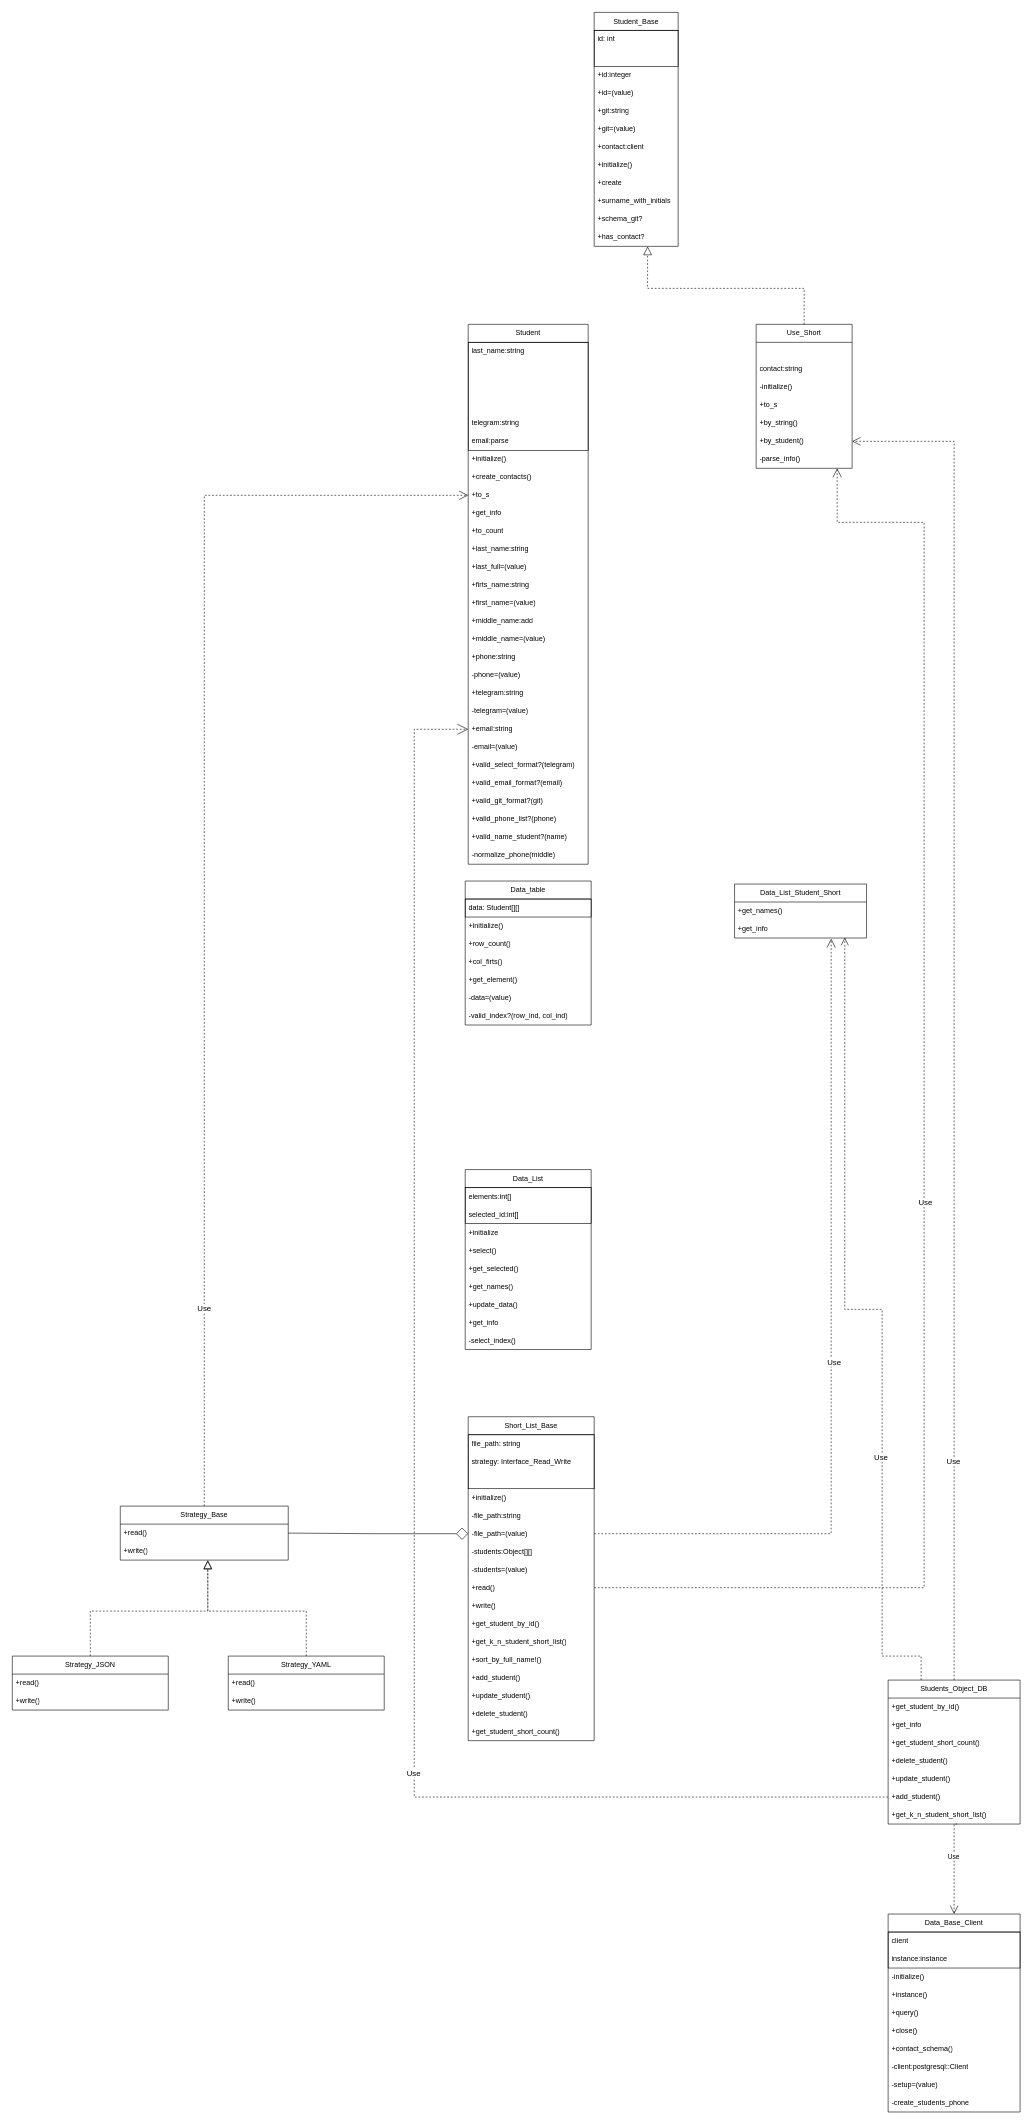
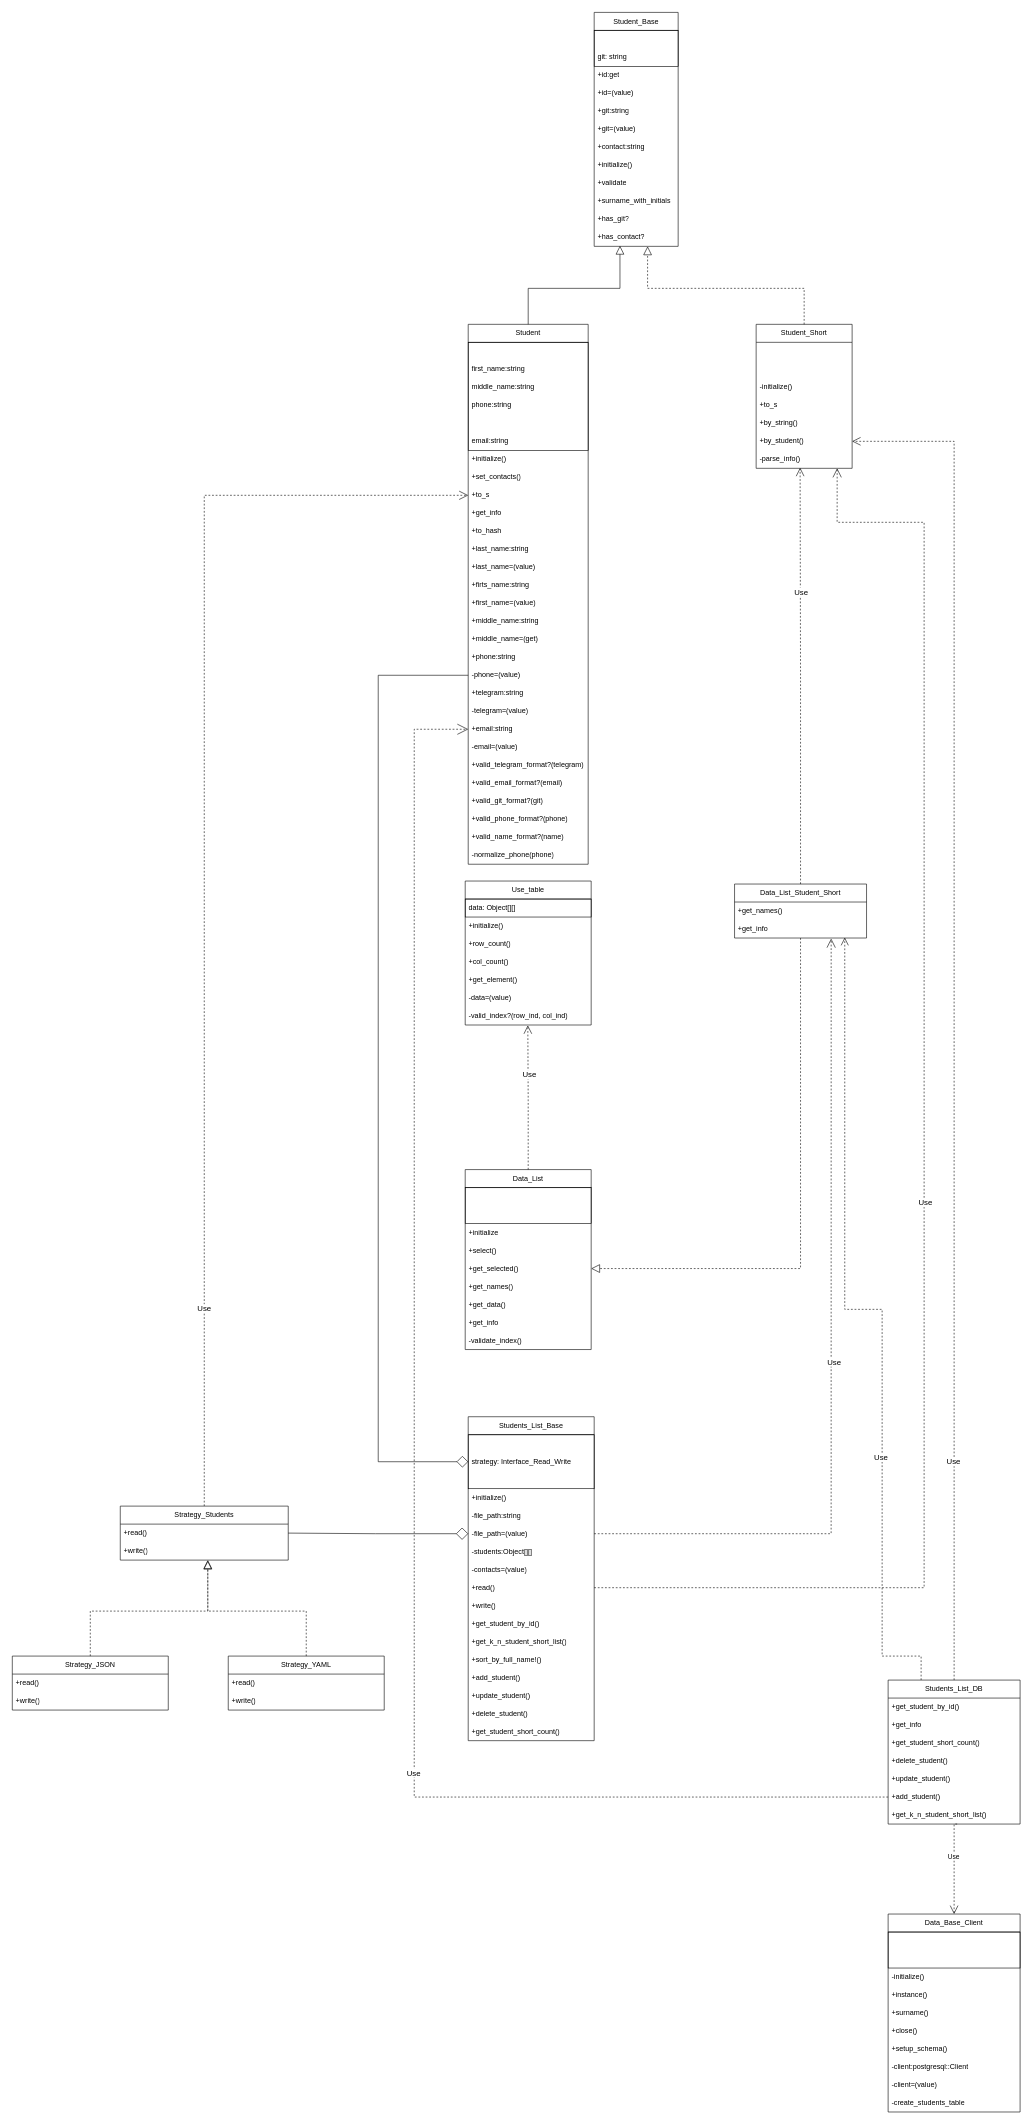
(636, 39) -> none
none -> (636, 57)
(617, 75) -> (610, 75)
(625, 147) -> (626, 147)
(612, 183) -> (614, 183)
(621, 219) -> (615, 219)
none -> (573, 288)
(804, 333) -> (804, 333)
(510, 351) -> none
none -> (510, 369)
(804, 369) -> none
none -> (510, 387)
none -> (510, 405)
(510, 423) -> none
(491, 441) -> (492, 441)
(508, 477) -> (502, 477)
(490, 531) -> (488, 531)
(504, 567) -> (506, 567)
(501, 621) -> (506, 621)
(509, 639) -> (506, 639)
none -> (801, 677)
(529, 765) -> (529, 765)
(519, 819) -> (524, 819)
(522, 837) -> (520, 837)
(517, 855) -> (516, 855)
(528, 890) -> (528, 890)
(501, 908) -> (499, 908)
(491, 962) -> (492, 962)
none -> (378, 1064)
none -> (528, 1120)
(528, 1197) -> none
none -> (801, 1205)
(528, 1215) -> none
(497, 1305) -> (491, 1305)
(497, 1341) -> (500, 1341)
(531, 1426) -> (531, 1426)
(531, 1444) -> none
(204, 1515) -> (204, 1515)
(505, 1570) -> (505, 1570)
(954, 1689) -> (954, 1689)
(954, 1941) -> none
(954, 1959) -> none
(908, 2013) -> (912, 2013)
(926, 2049) -> (922, 2049)
(919, 2085) -> (919, 2085)
(936, 2103) -> (935, 2103)
